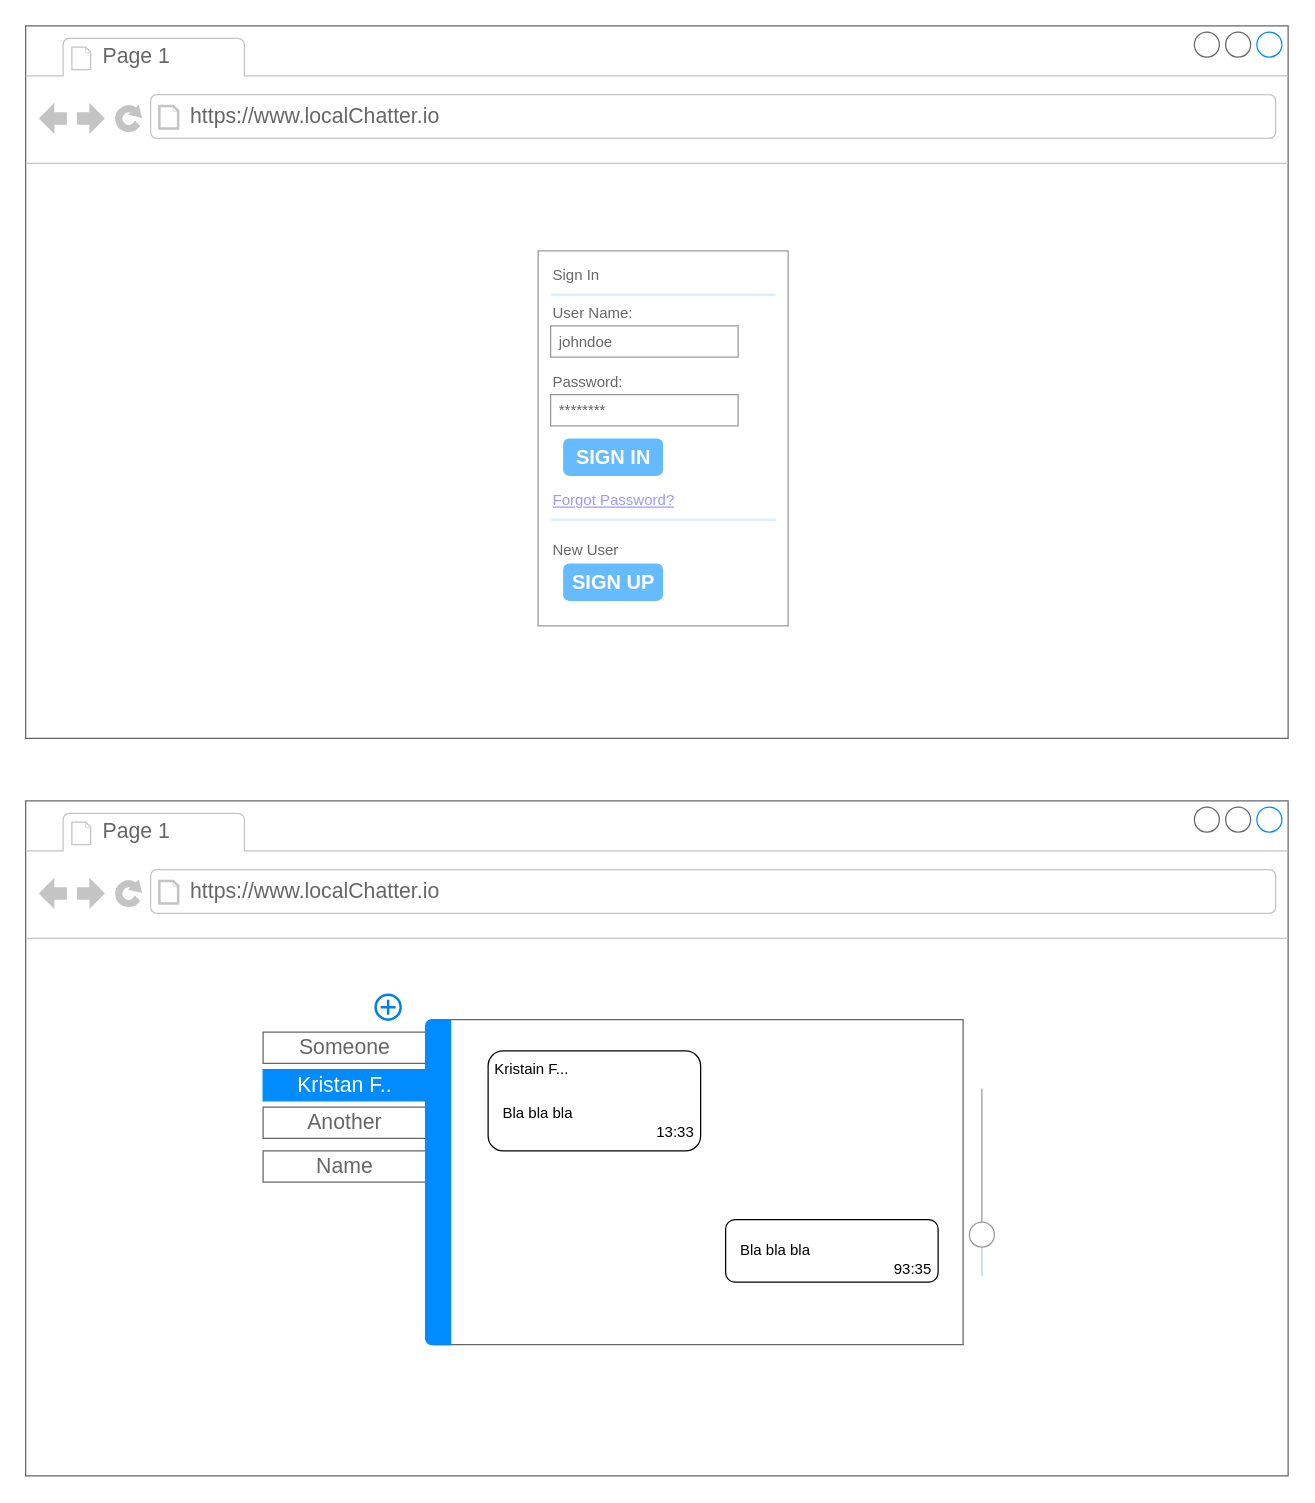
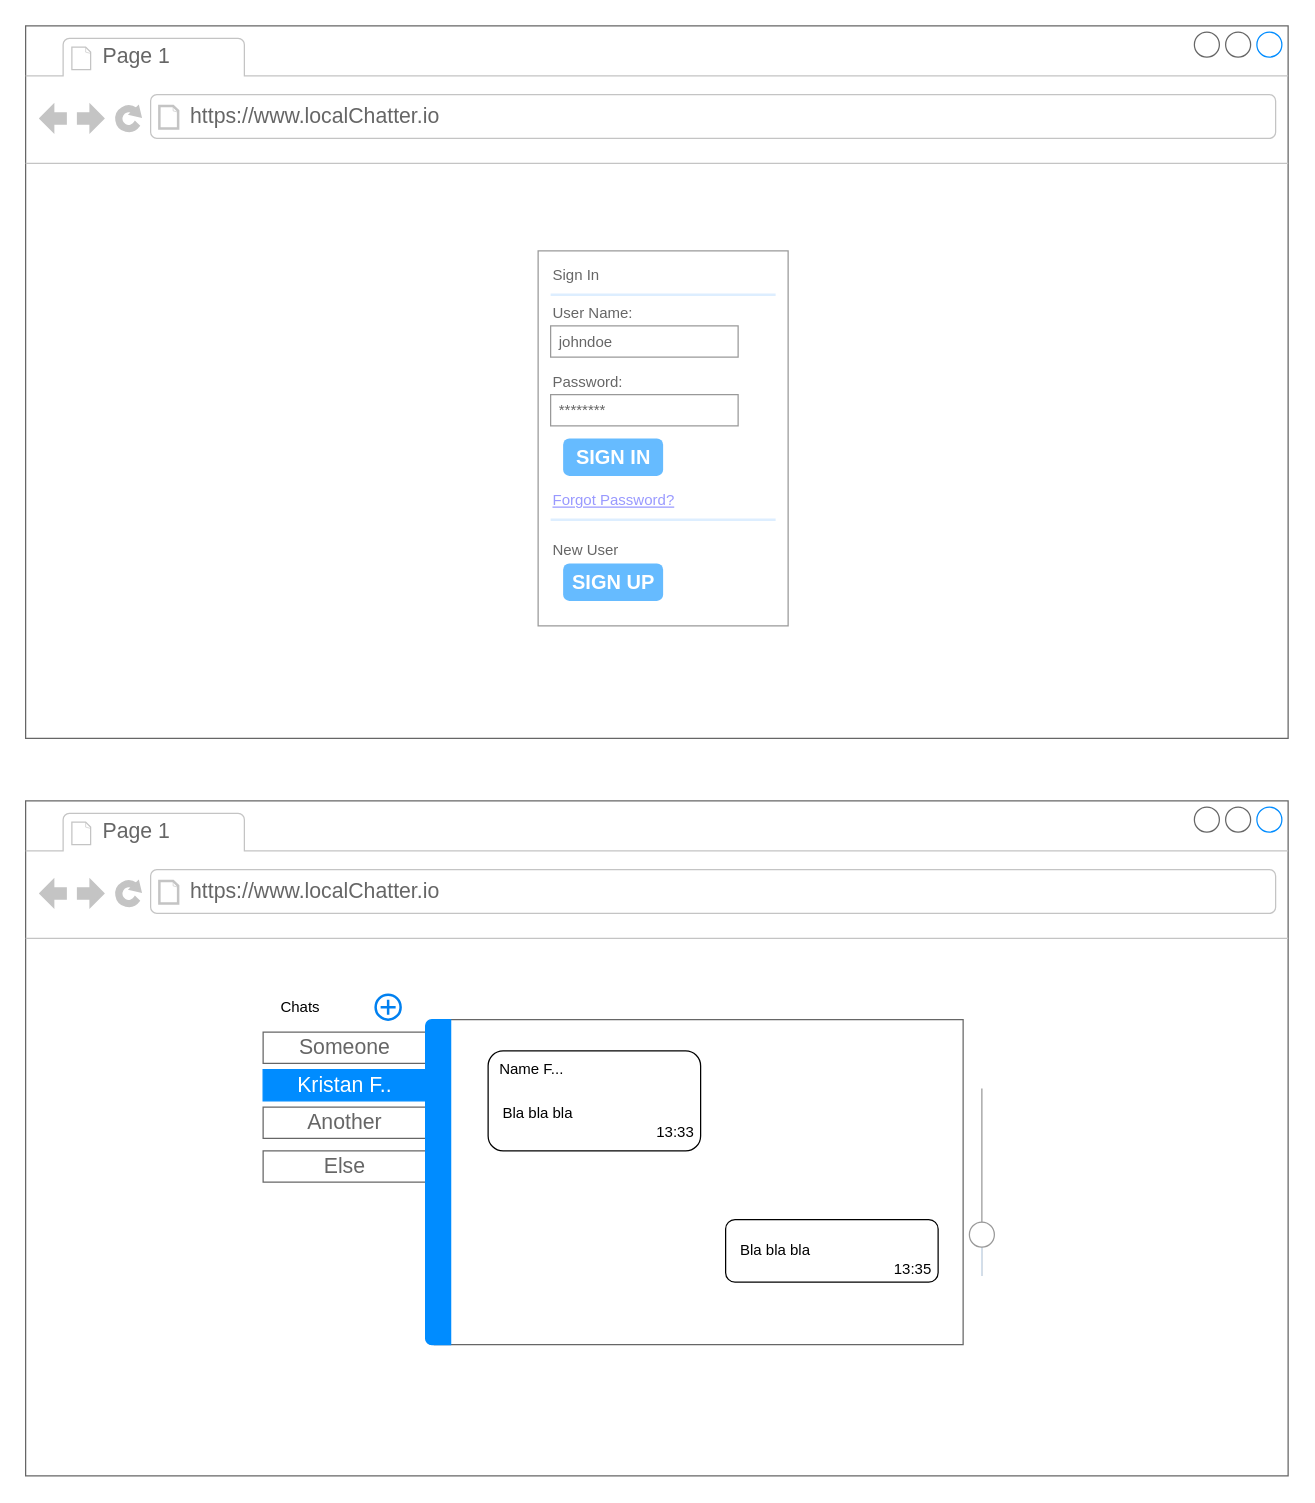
none -> (301, 1007)
(532, 1069) -> (532, 1069)
(345, 1167) -> (345, 1167)
(913, 1269) -> (913, 1269)
